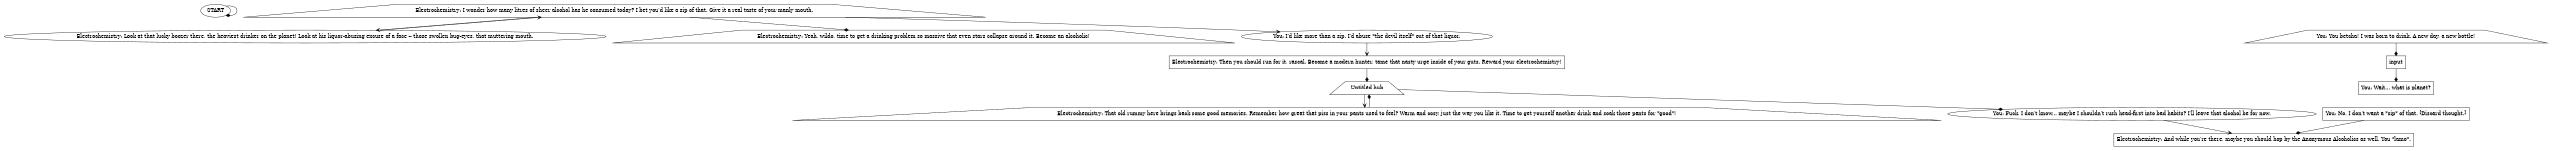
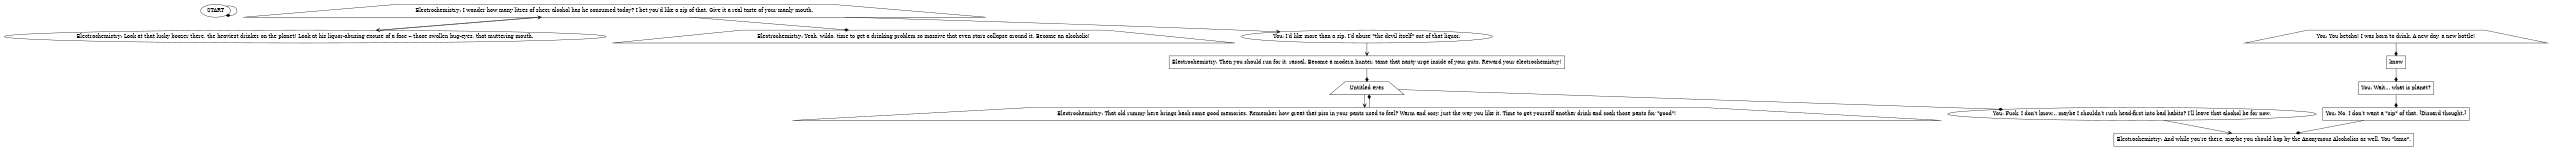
(2396, 62) -> (2396, 62)
(1367, 88) -> (1367, 88)
none -> (2396, 99)
